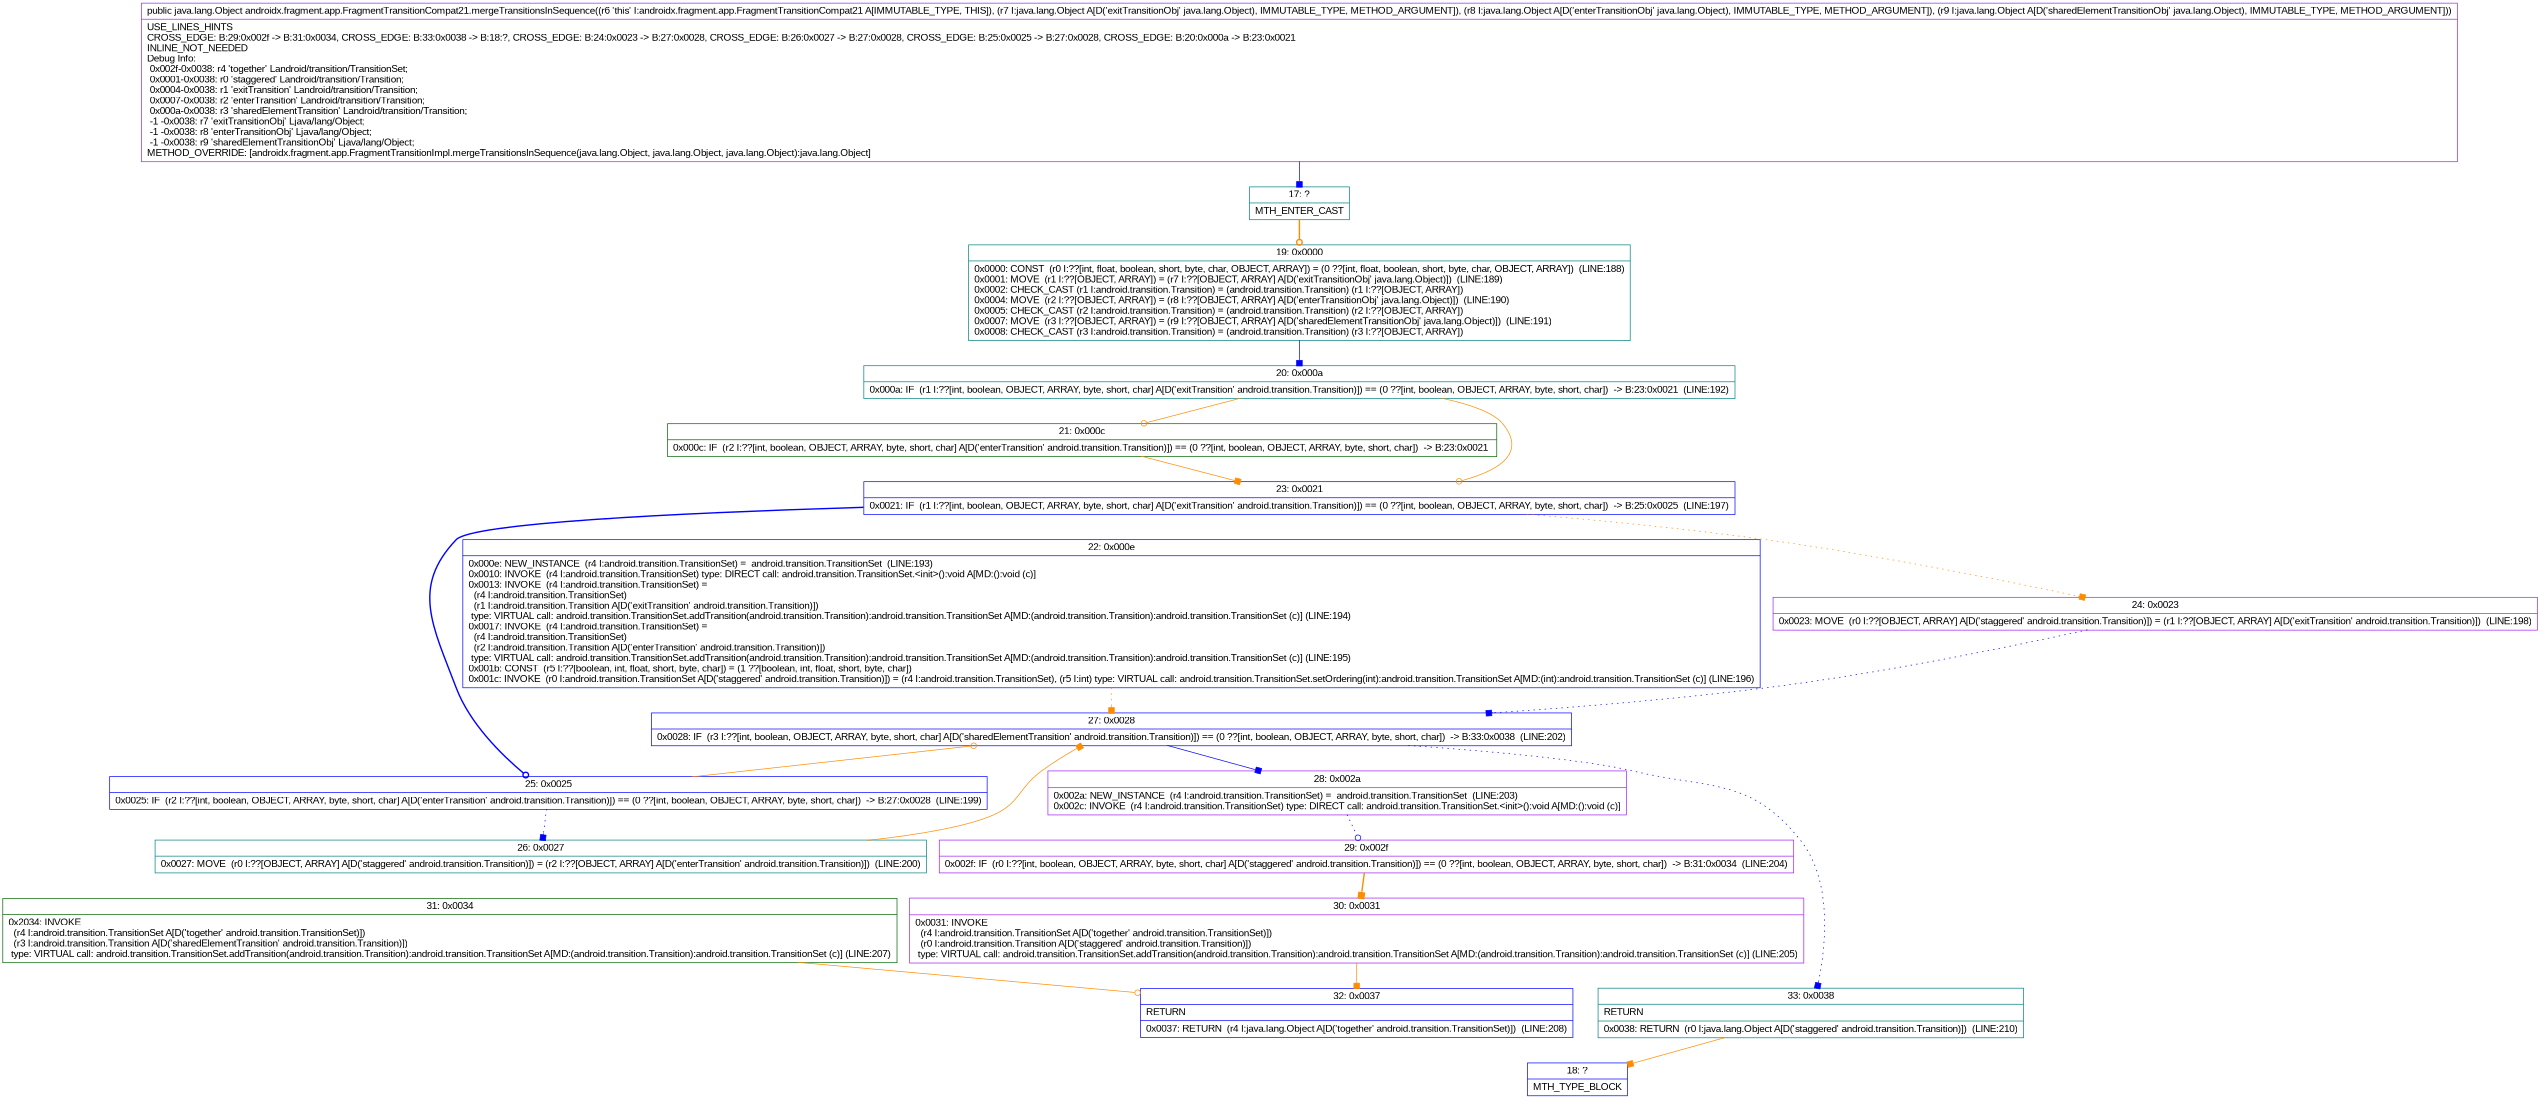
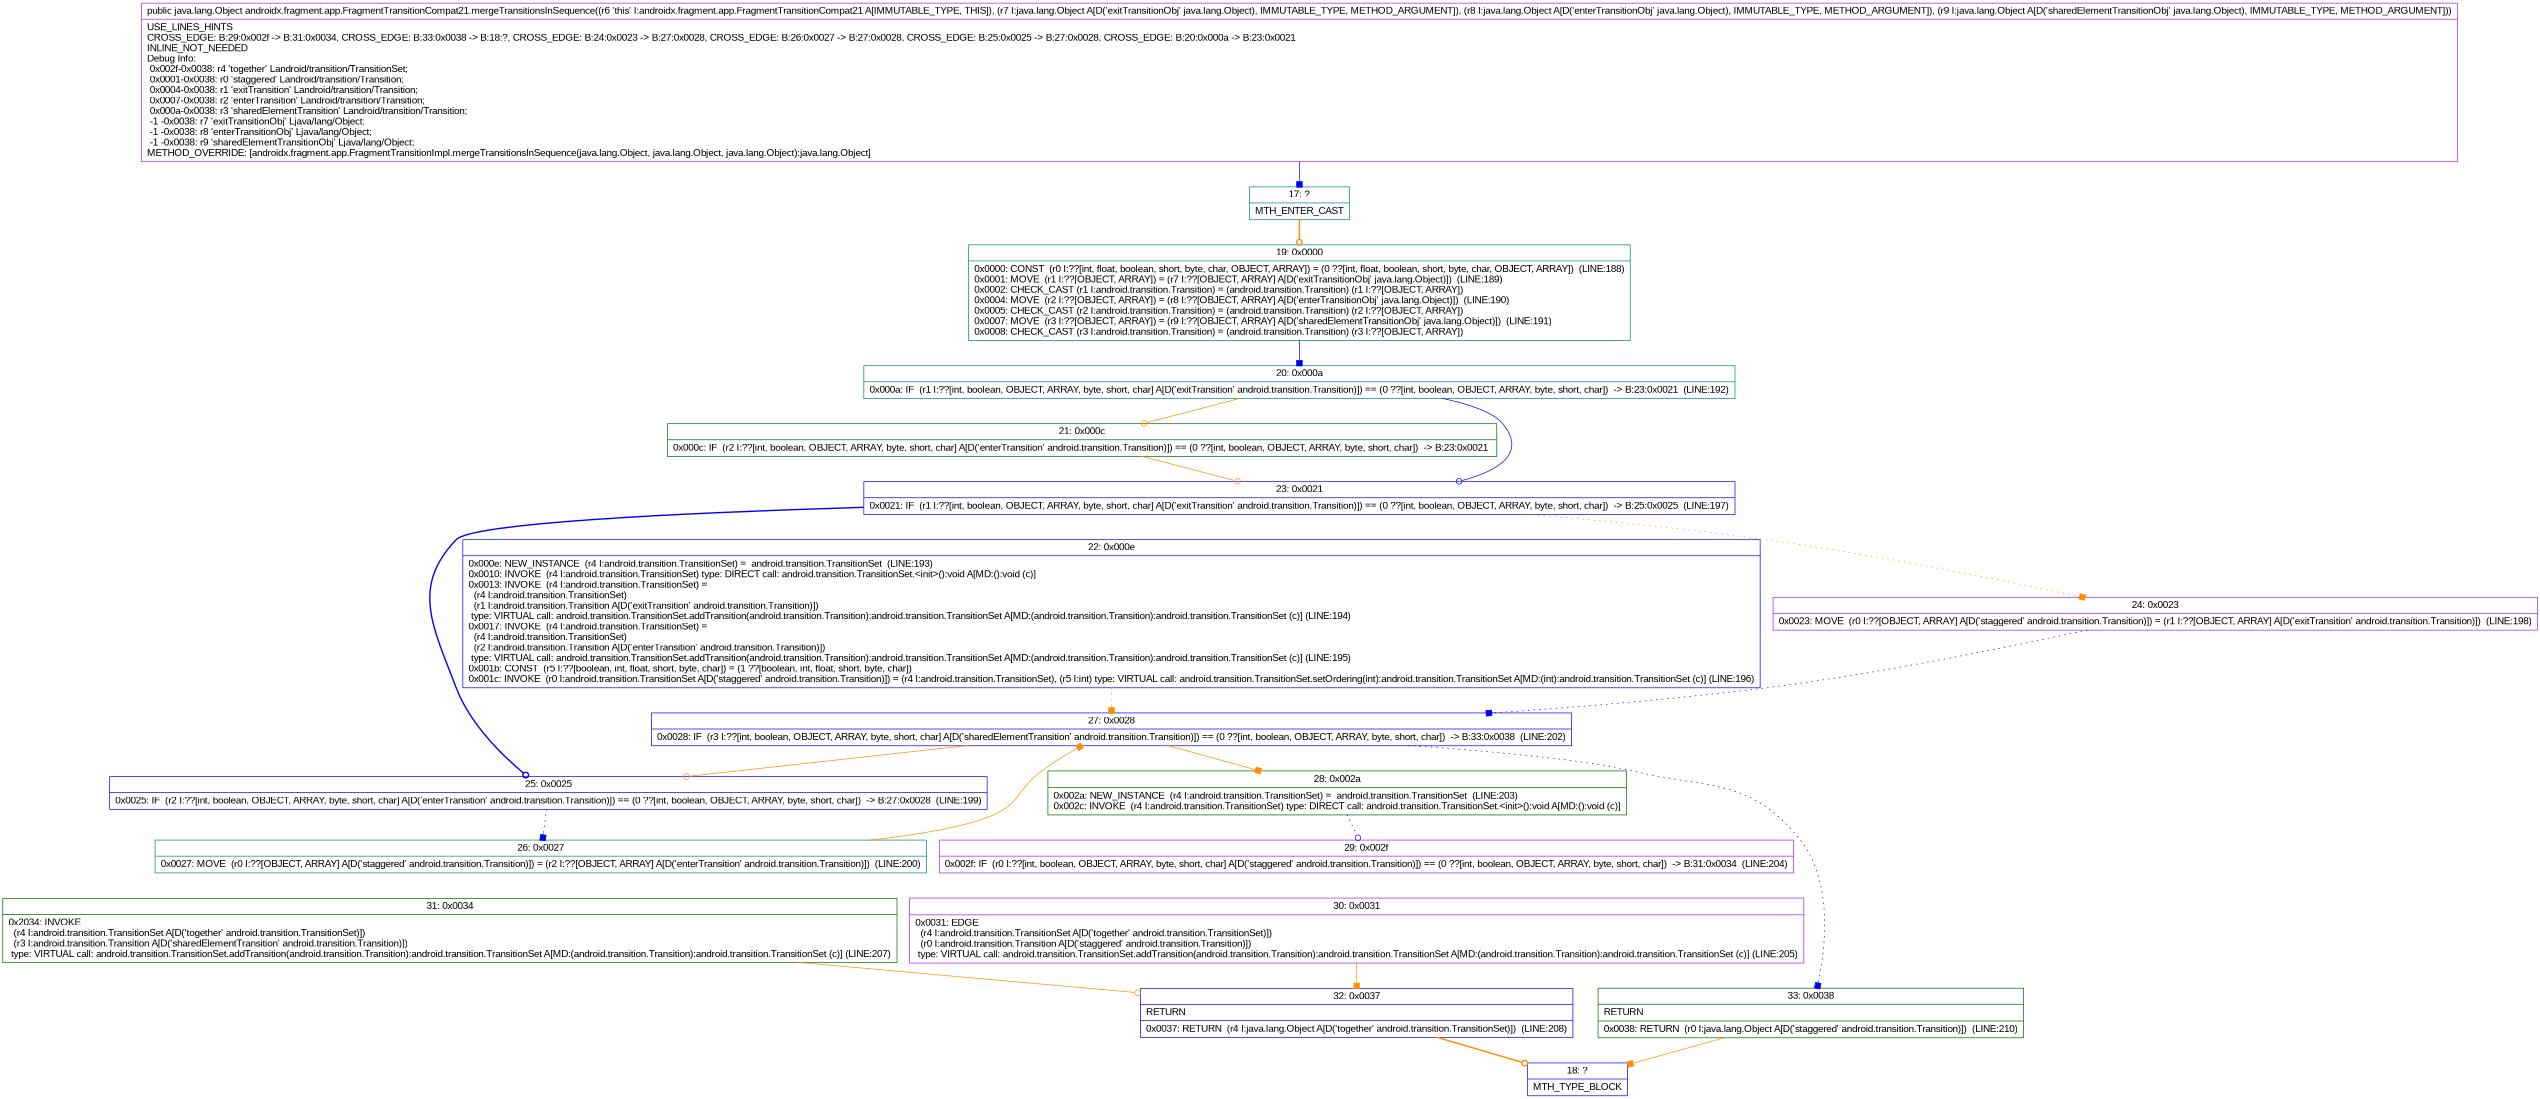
(1508, 433) -> (1508, 433)
(1187, 468) -> (1187, 468)
(1211, 757) -> (1211, 757)
(831, 762) -> (829, 761)
(1337, 793) -> (1337, 793)
(1363, 882) -> none
(954, 923) -> (950, 923)
(1811, 1013) -> (1811, 1013)
none -> (1479, 1050)
